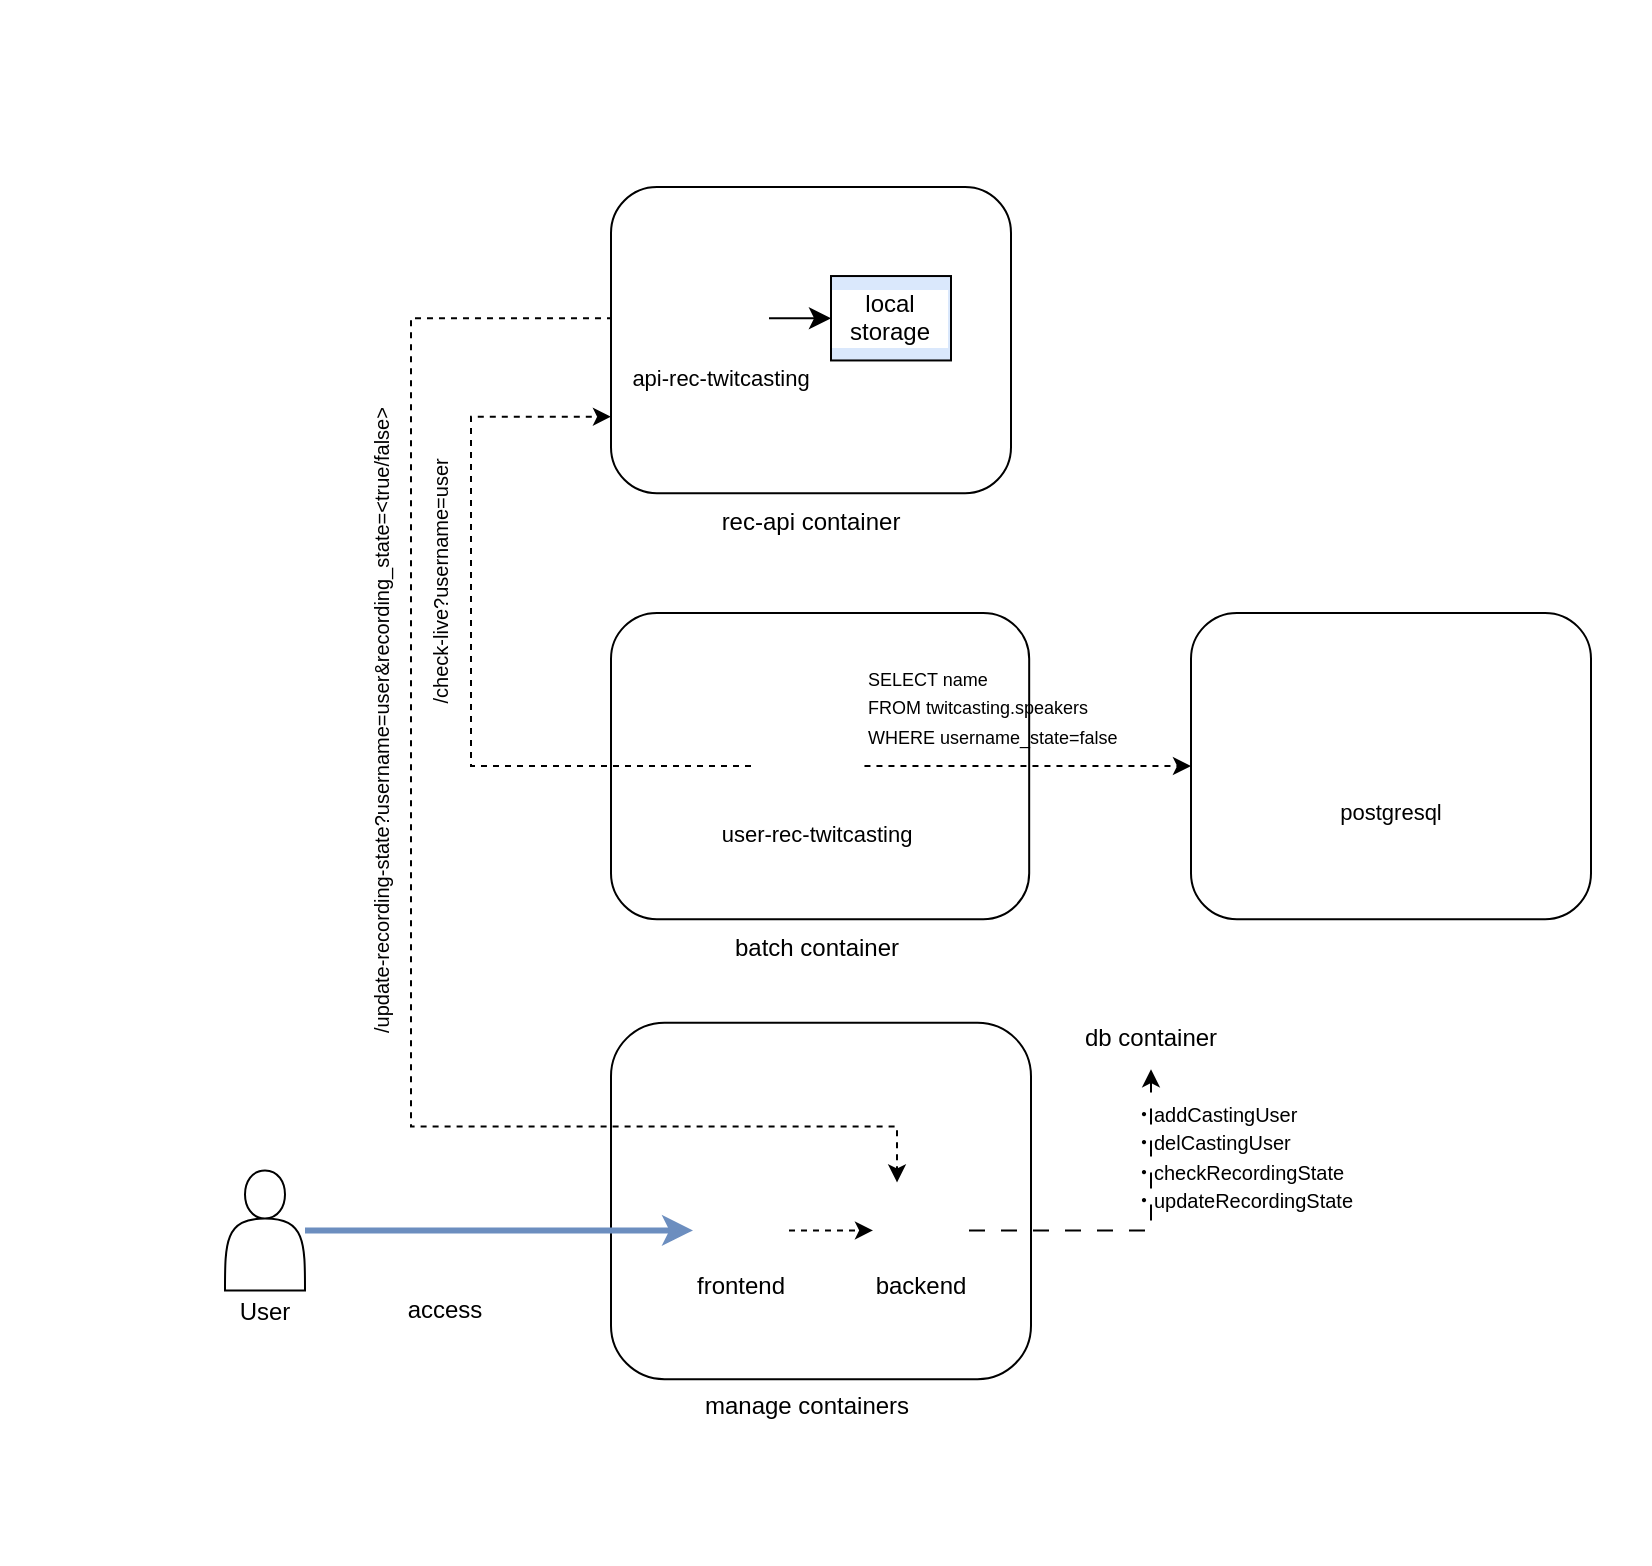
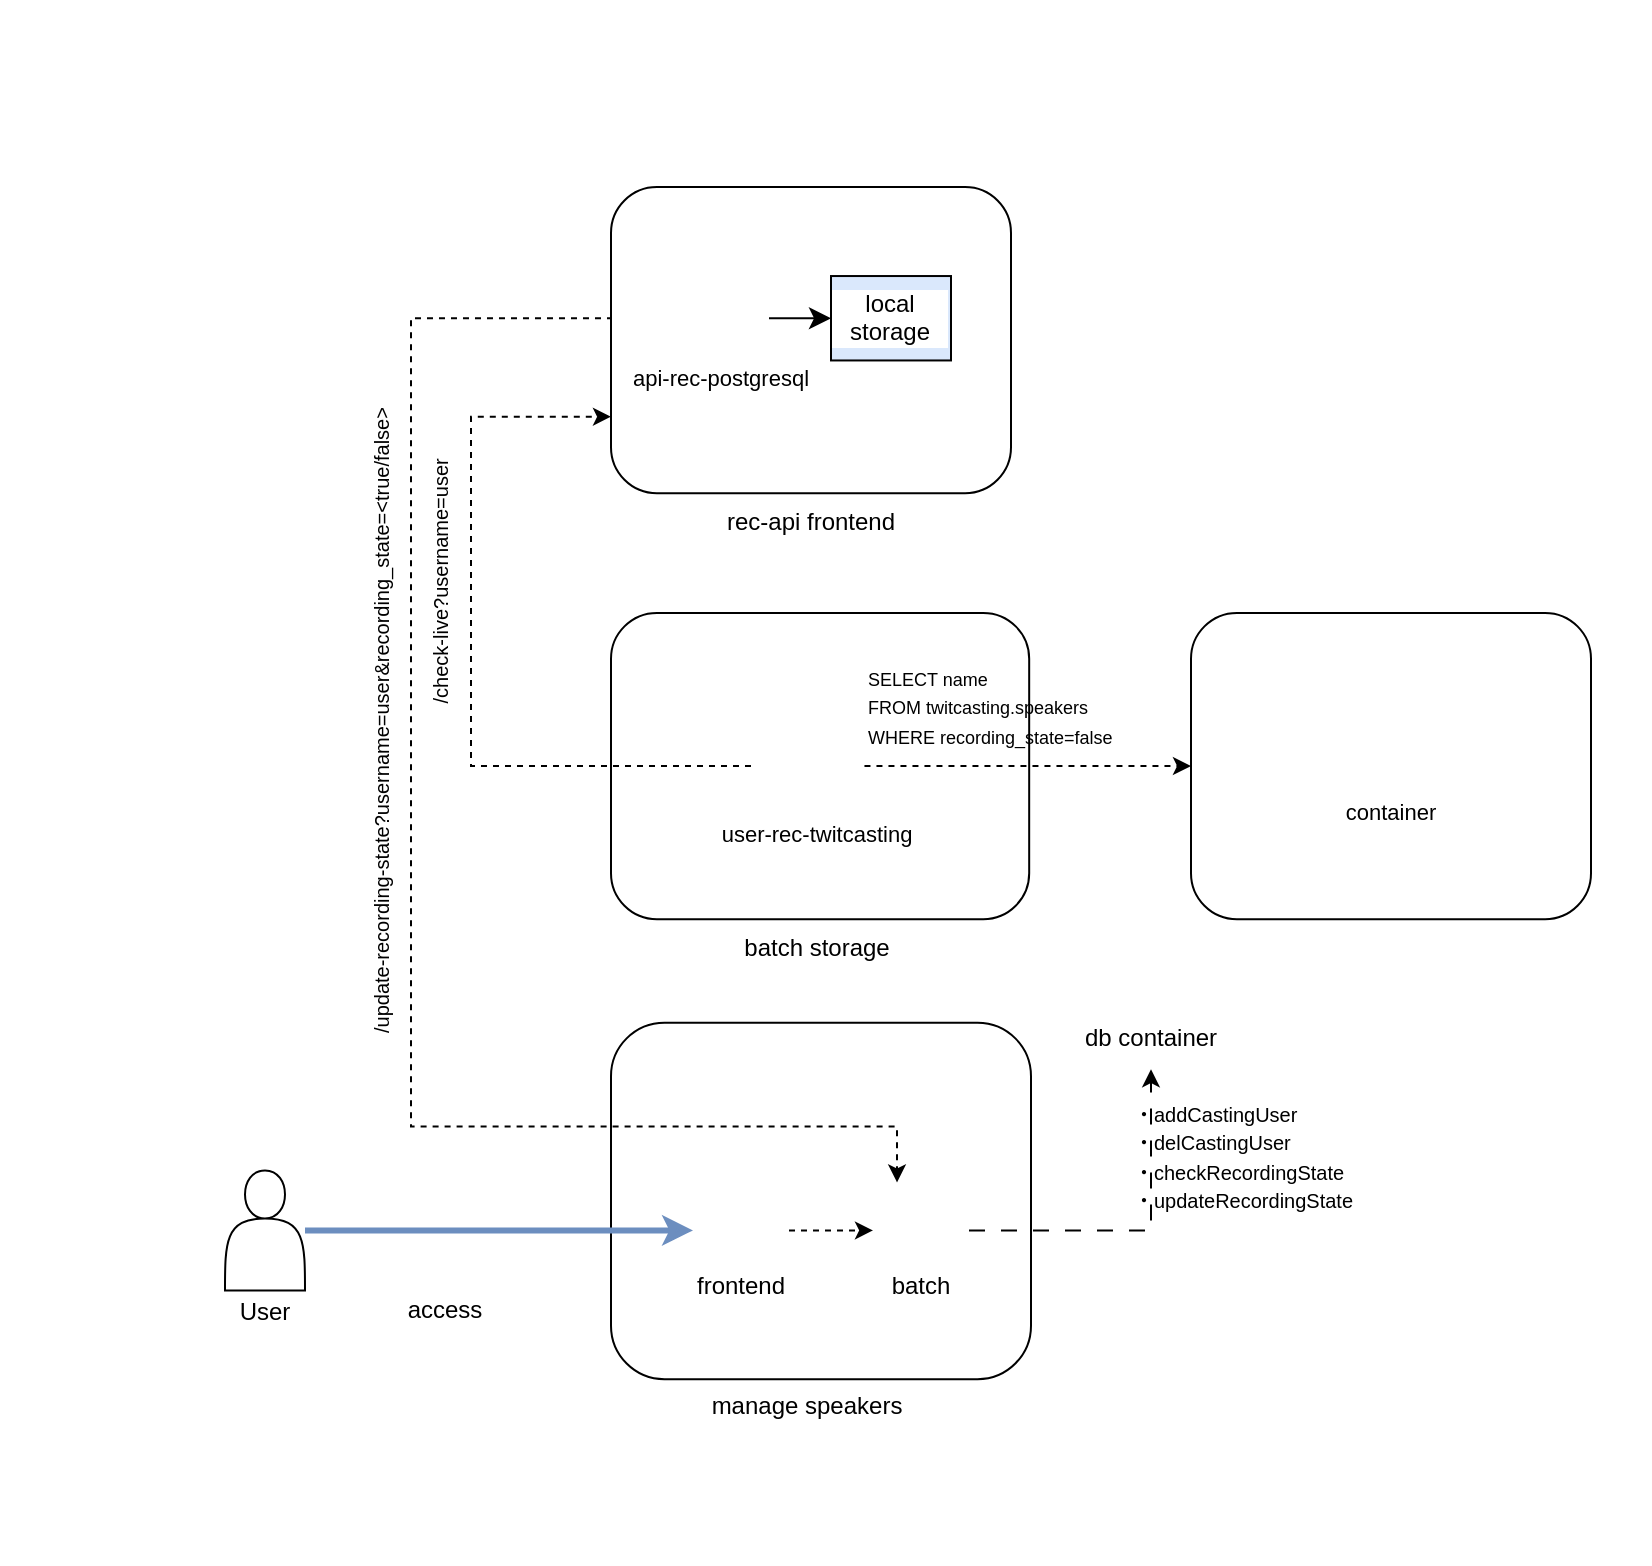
(722, 381) -> (722, 381)
(812, 523) -> (812, 523)
(1037, 707) -> (1041, 707)
(1392, 815) -> (1392, 815)
(818, 949) -> (818, 949)
(922, 1287) -> (922, 1287)
(808, 1407) -> (808, 1407)
